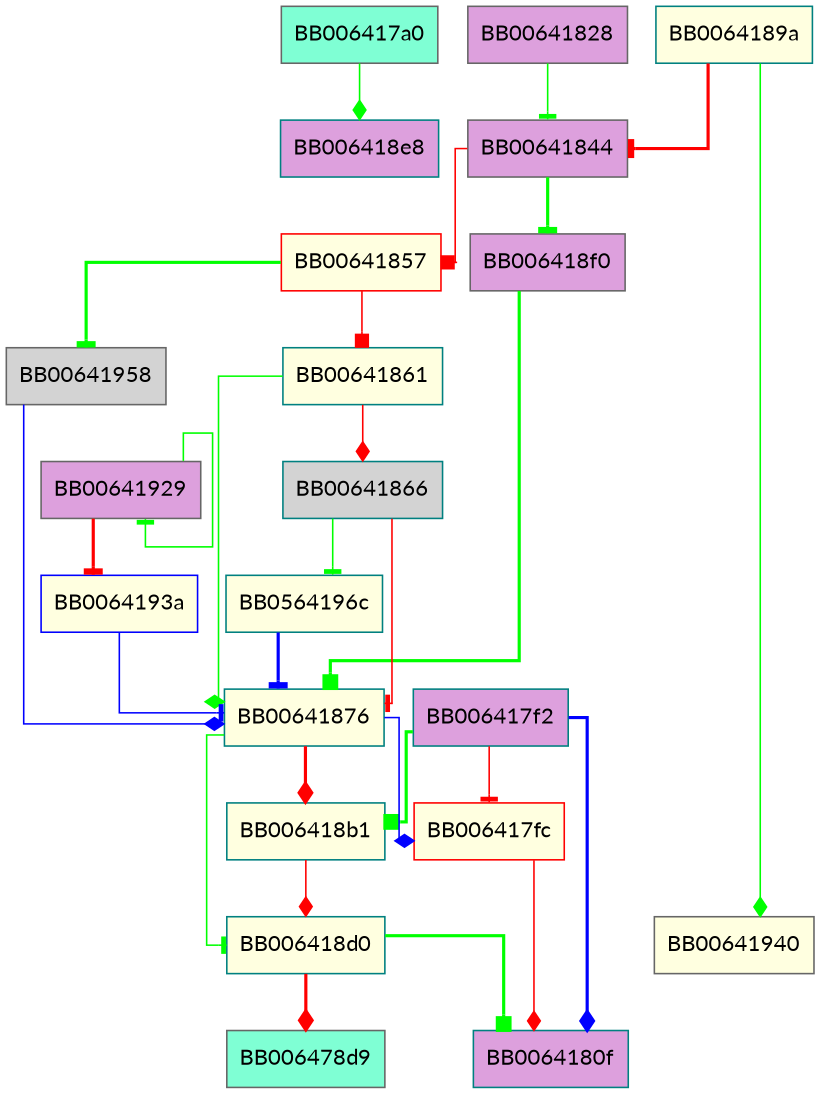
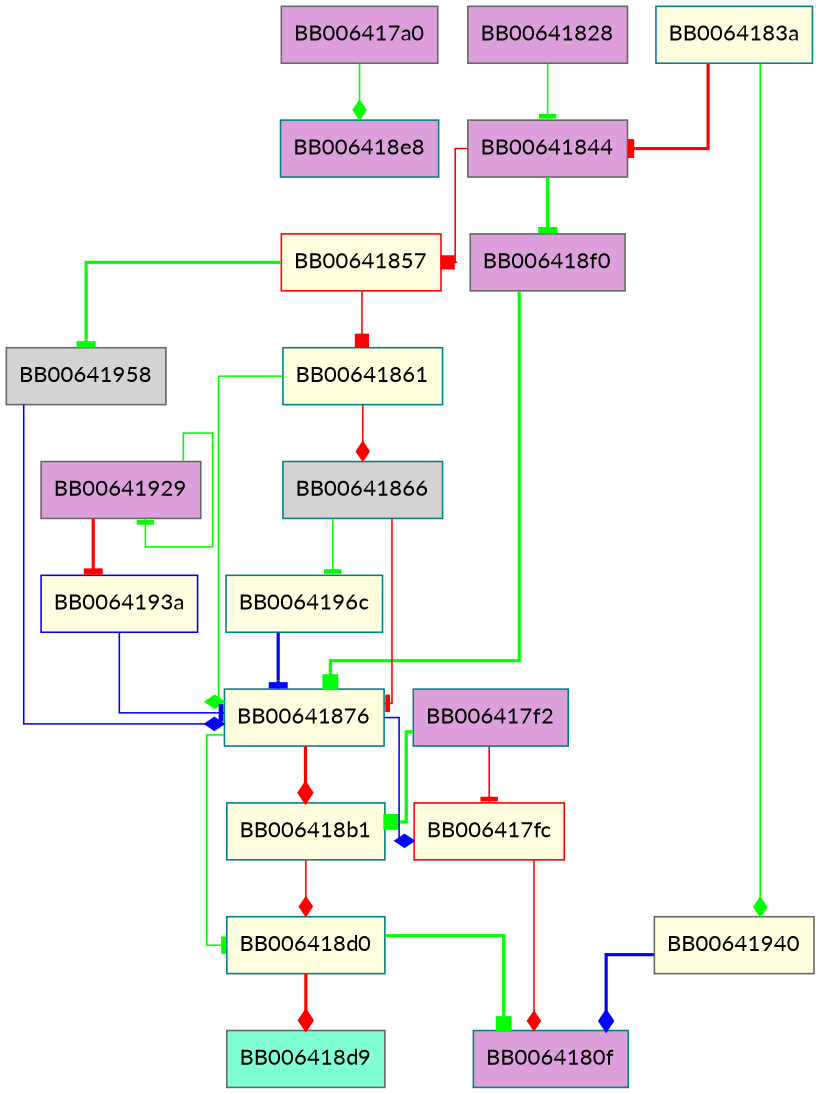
(360, 35) -> (360, 35)
(734, 35) -> (734, 35)
(304, 604) -> (304, 604)
(587, 855) -> (606, 959)
(306, 1059) -> (306, 1059)
